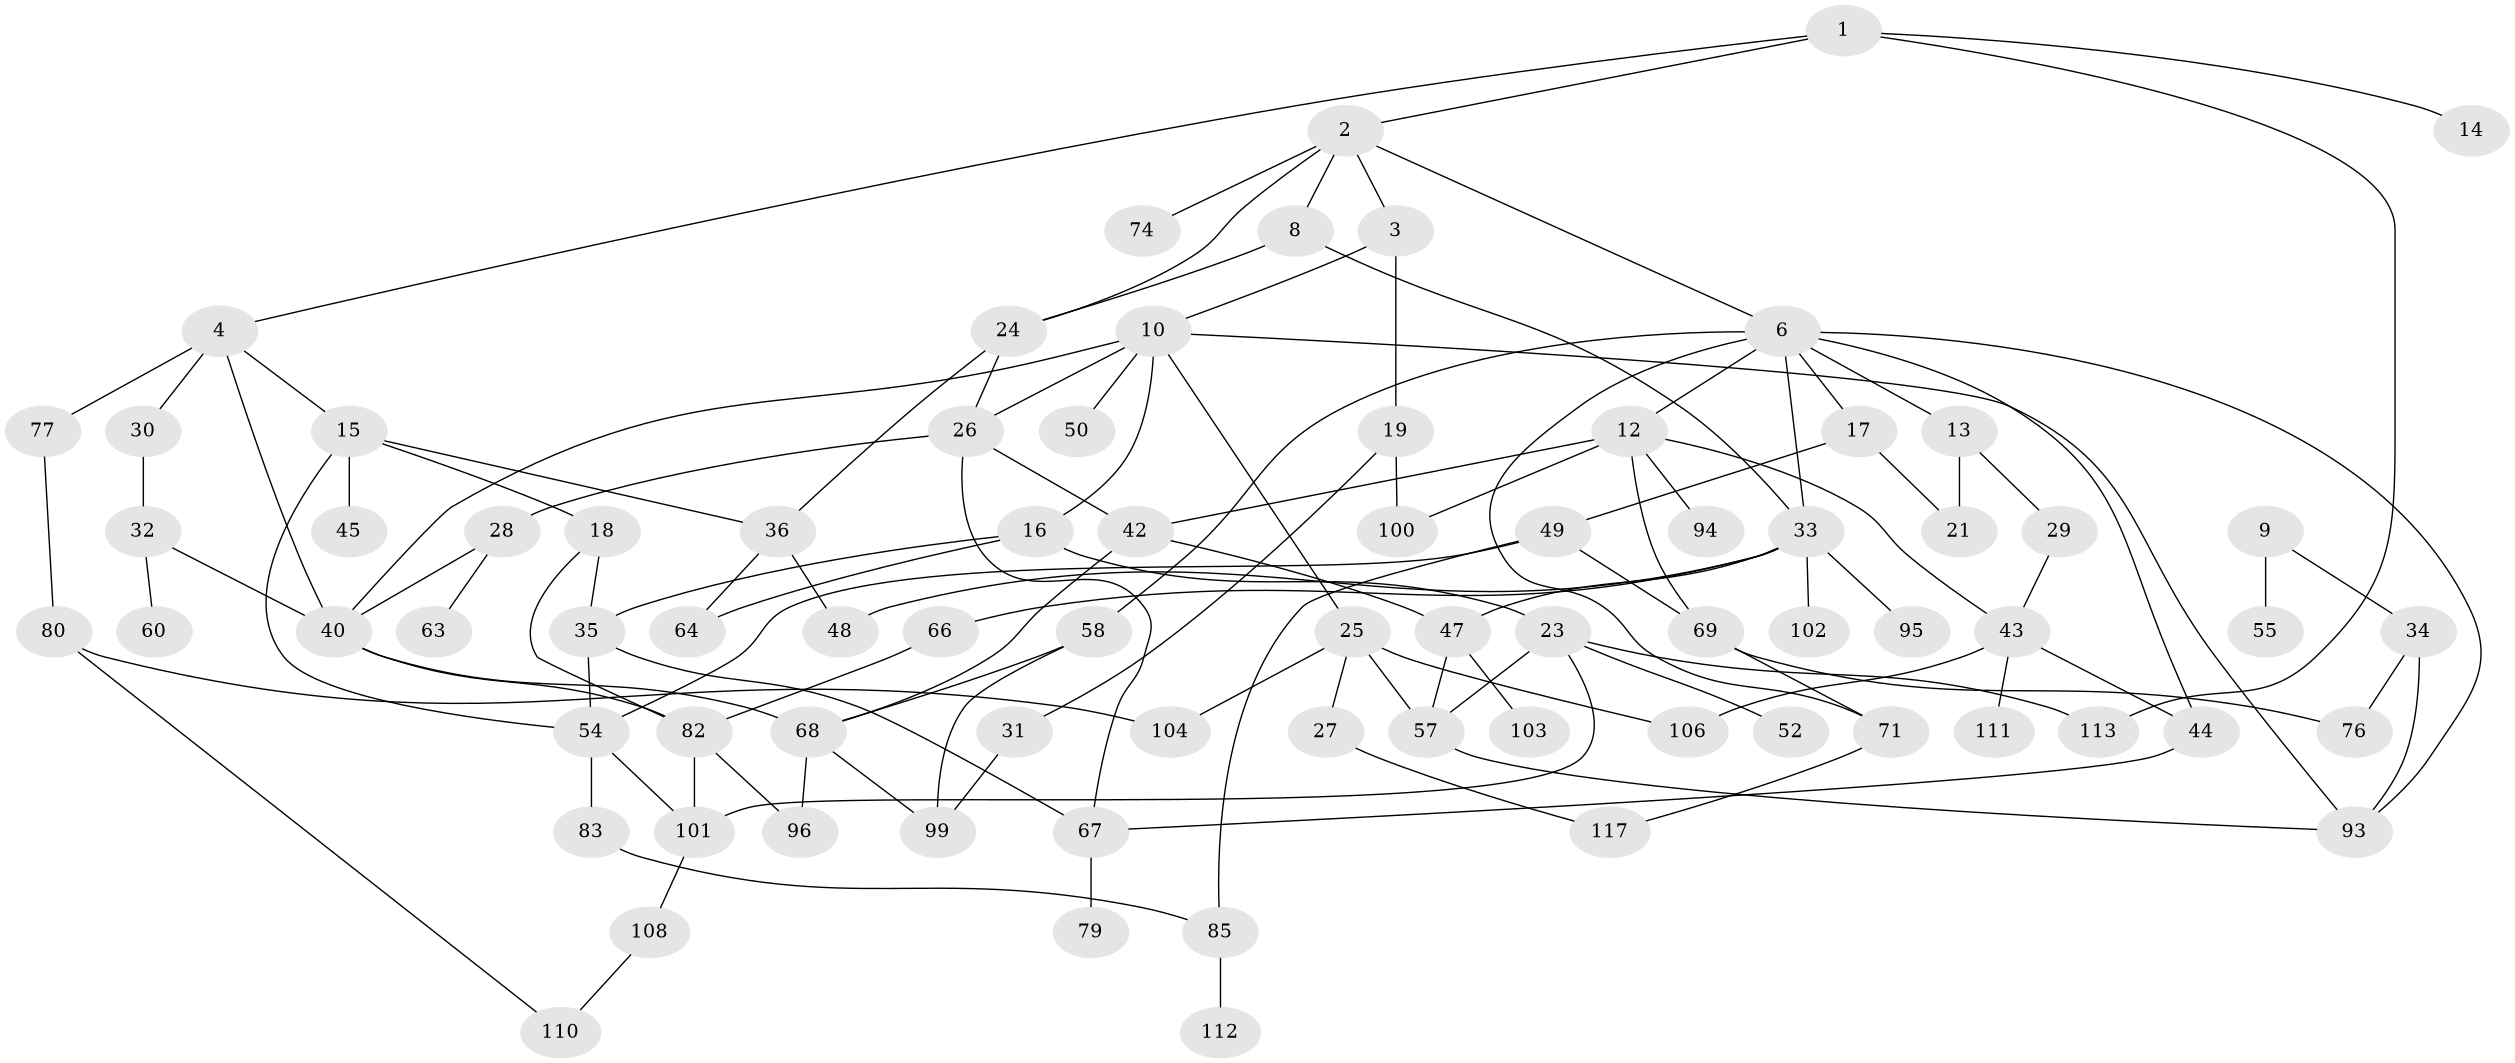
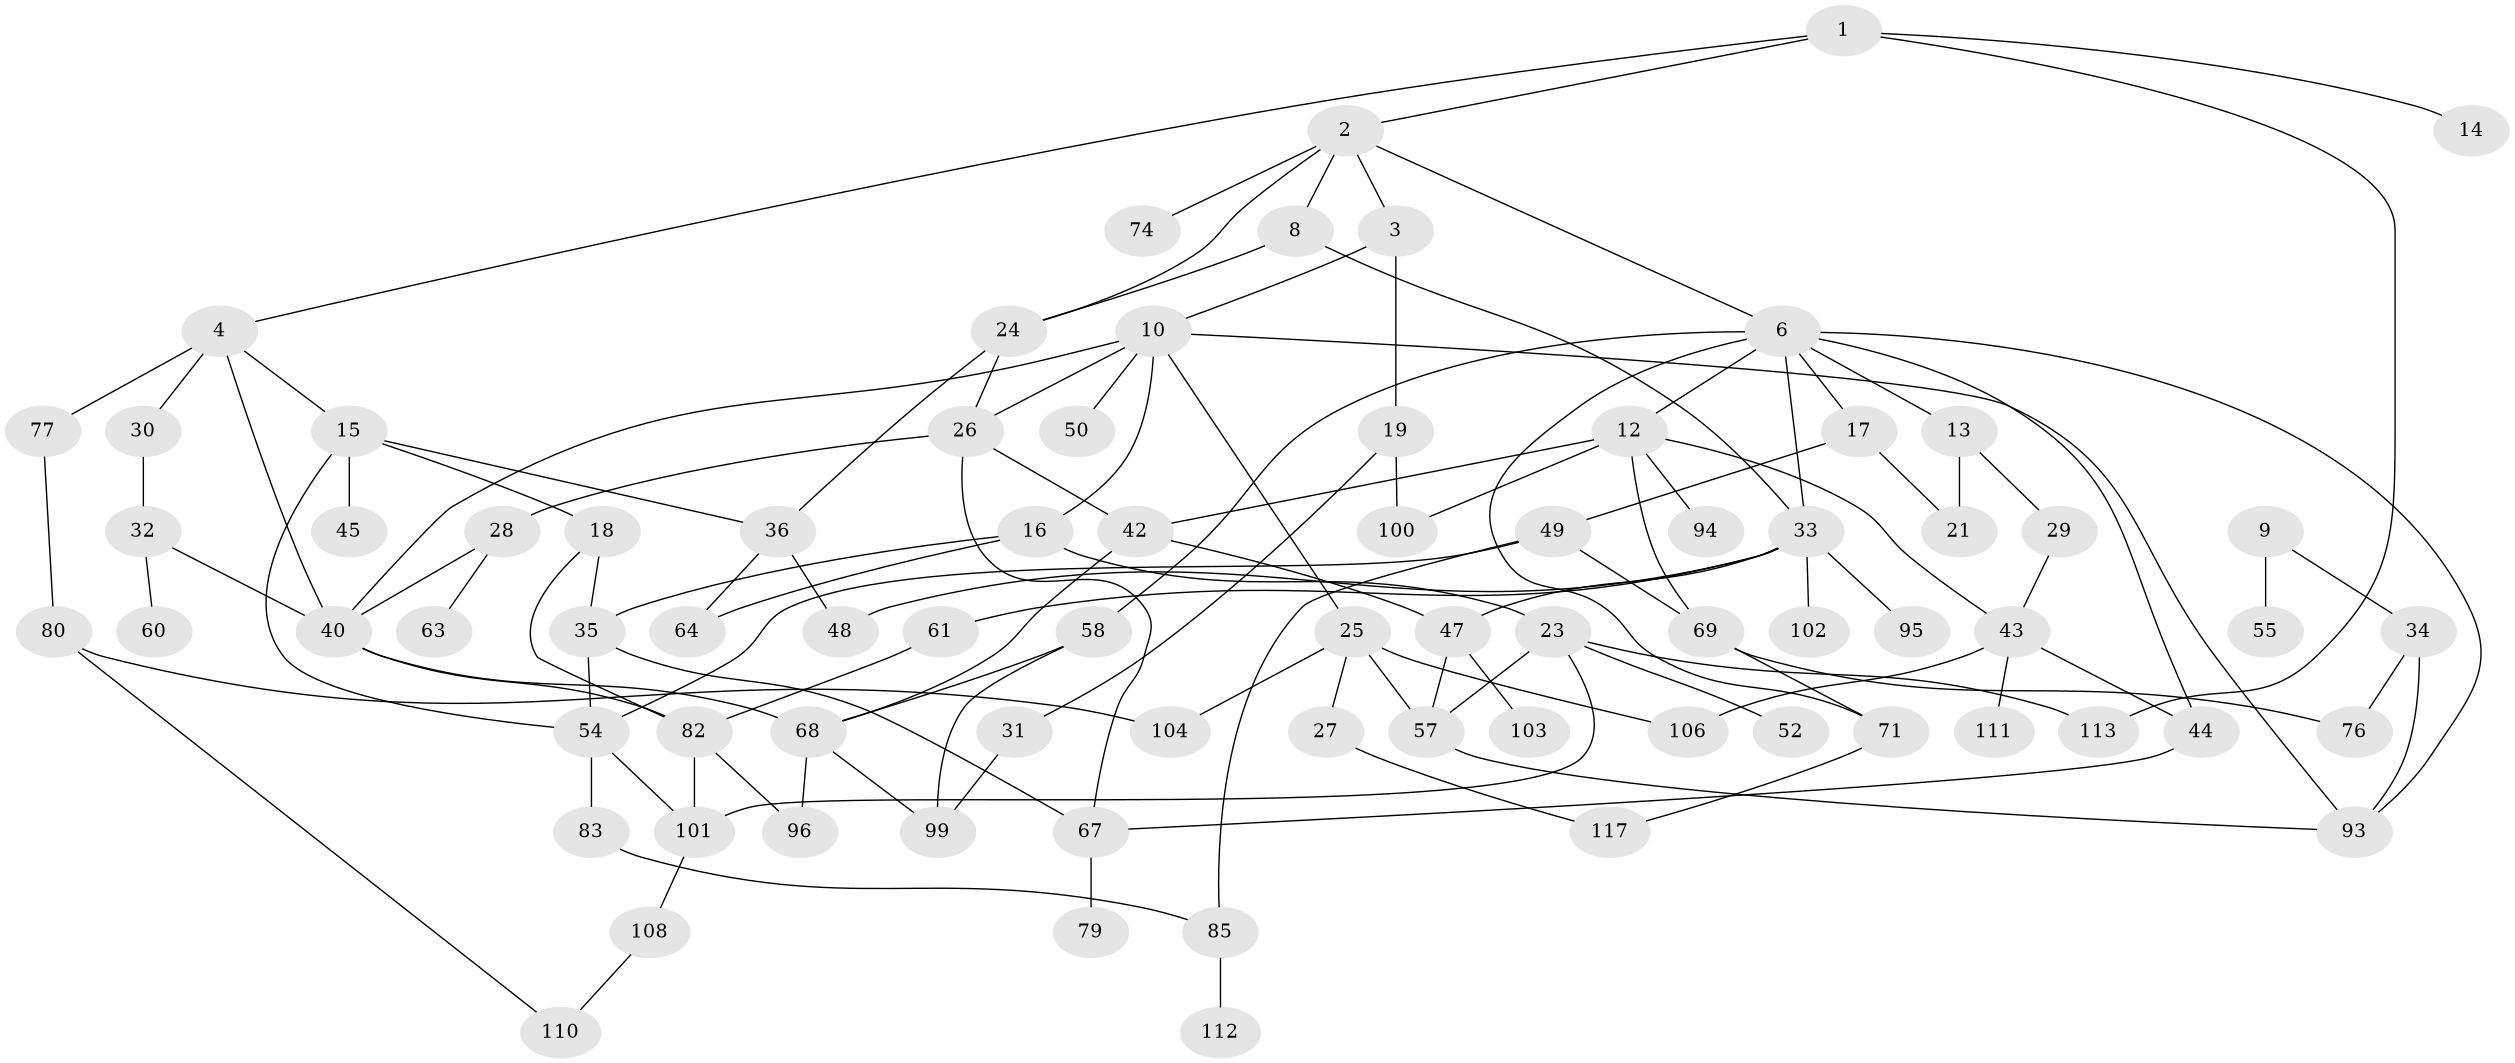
(941, 632) -> (941, 632)
